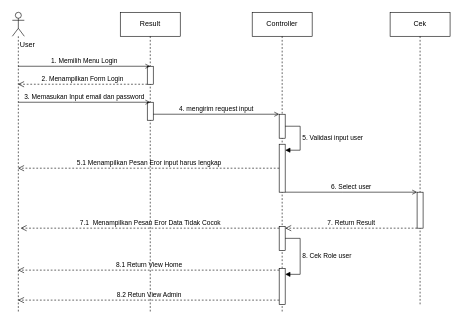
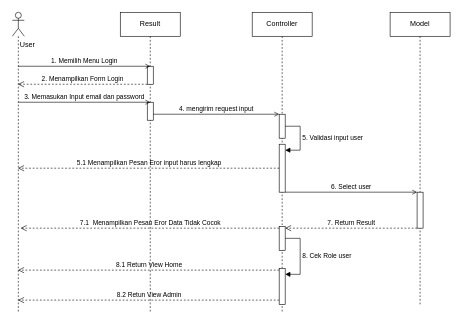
(420, 24) -> (420, 24)
